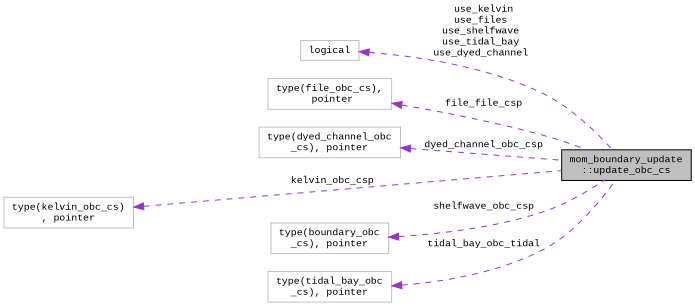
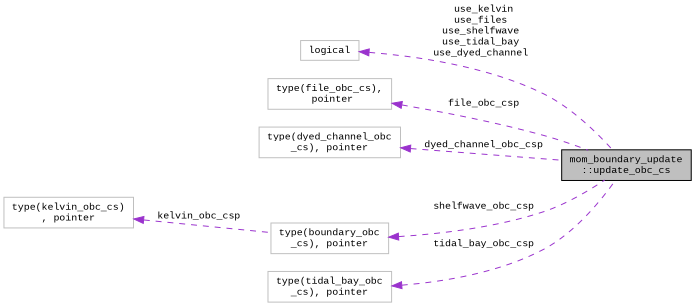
(481, 103) -> (481, 103)
(353, 188) -> (207, 226)
(481, 244) -> (481, 244)
